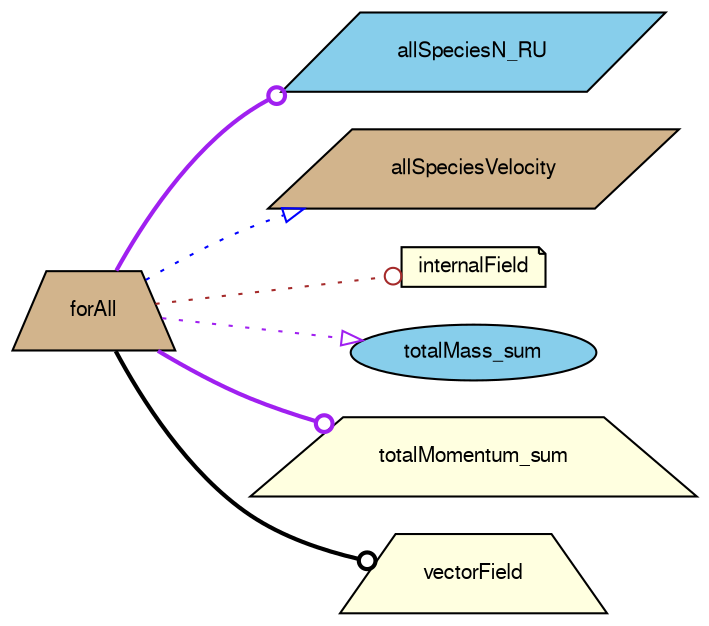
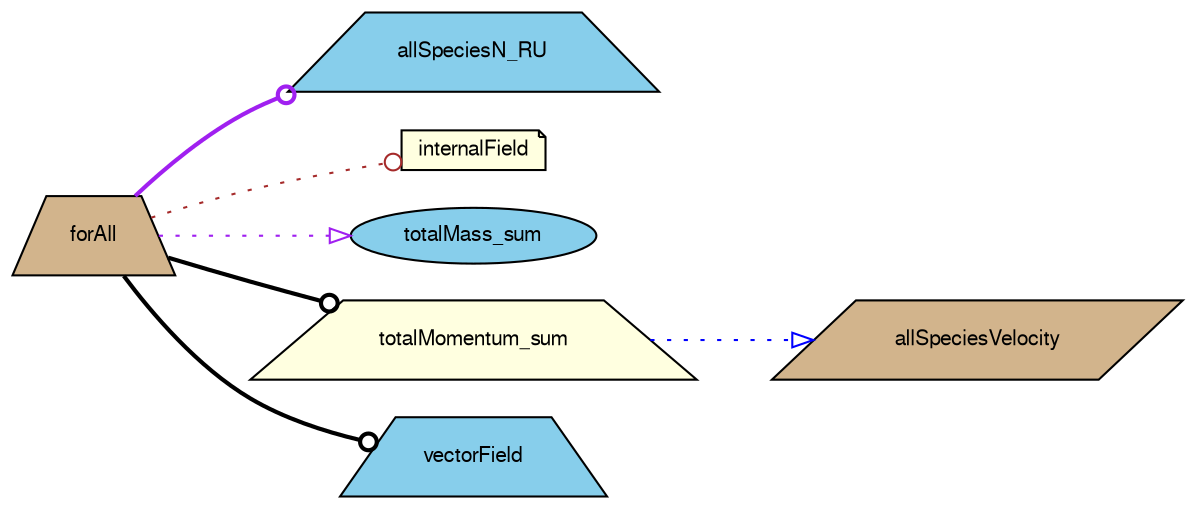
(474, 52) -> (474, 52)
(213, 244) -> (721, 340)
(235, 392) -> (244, 280)
(474, 574) -> (474, 457)
